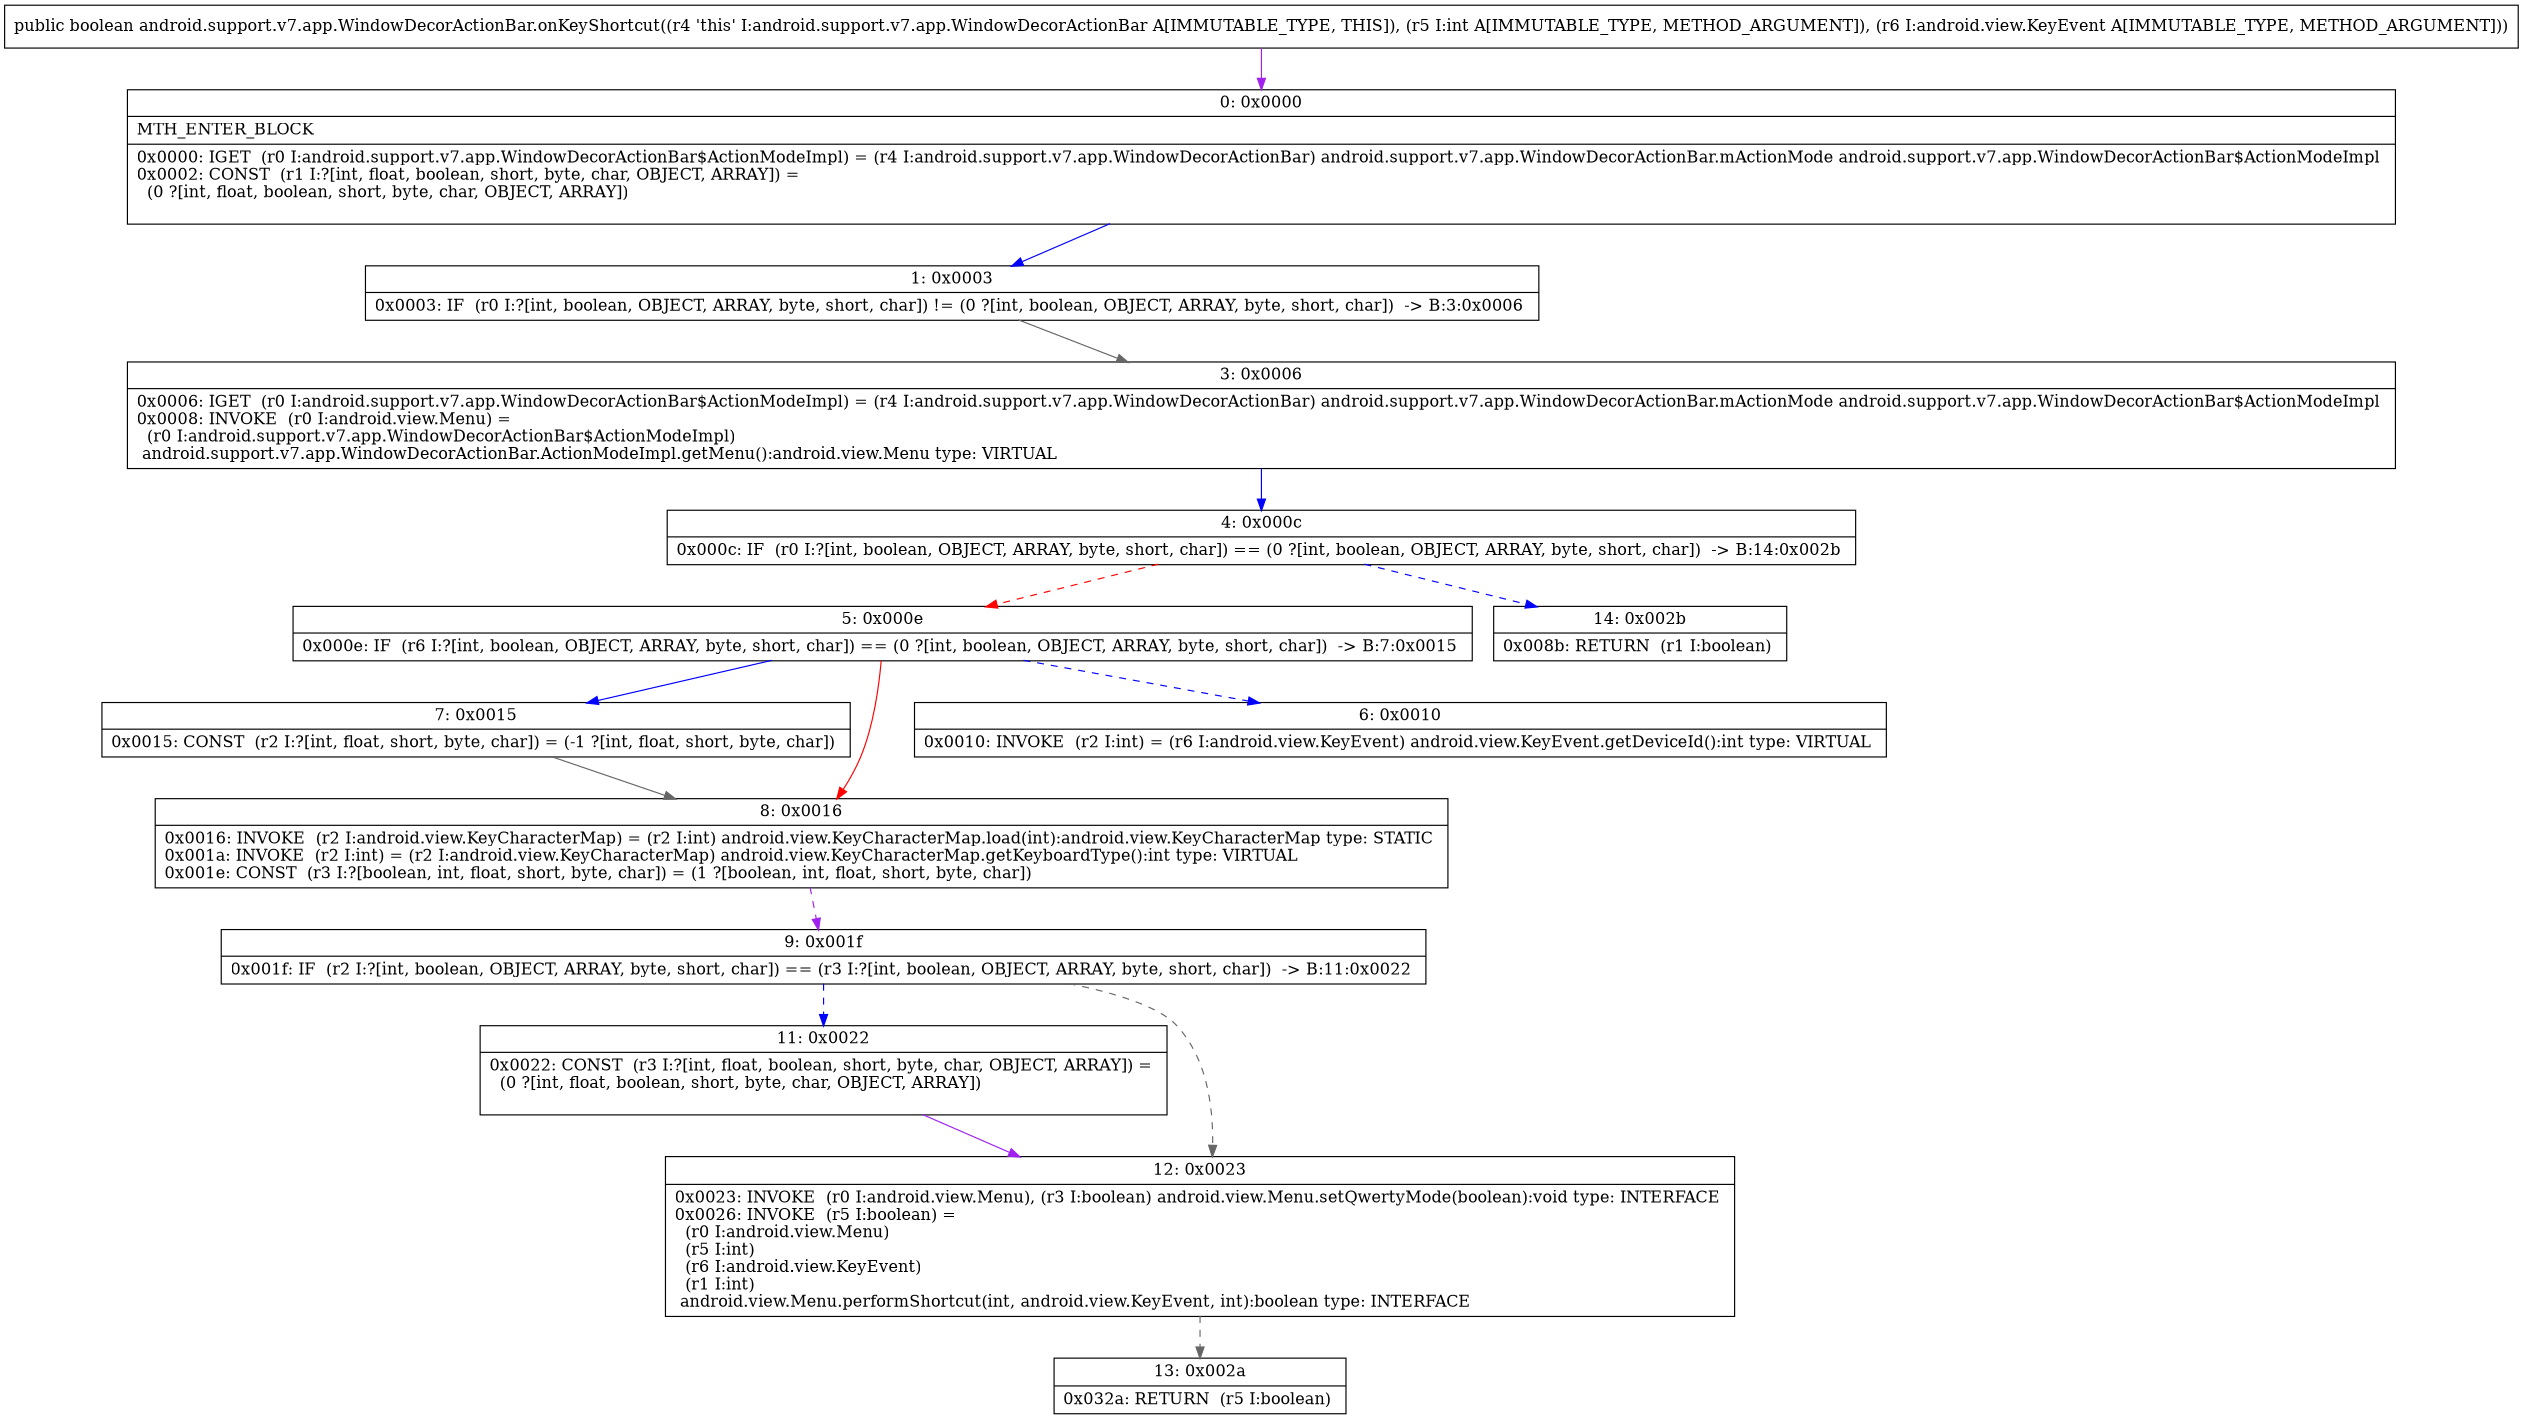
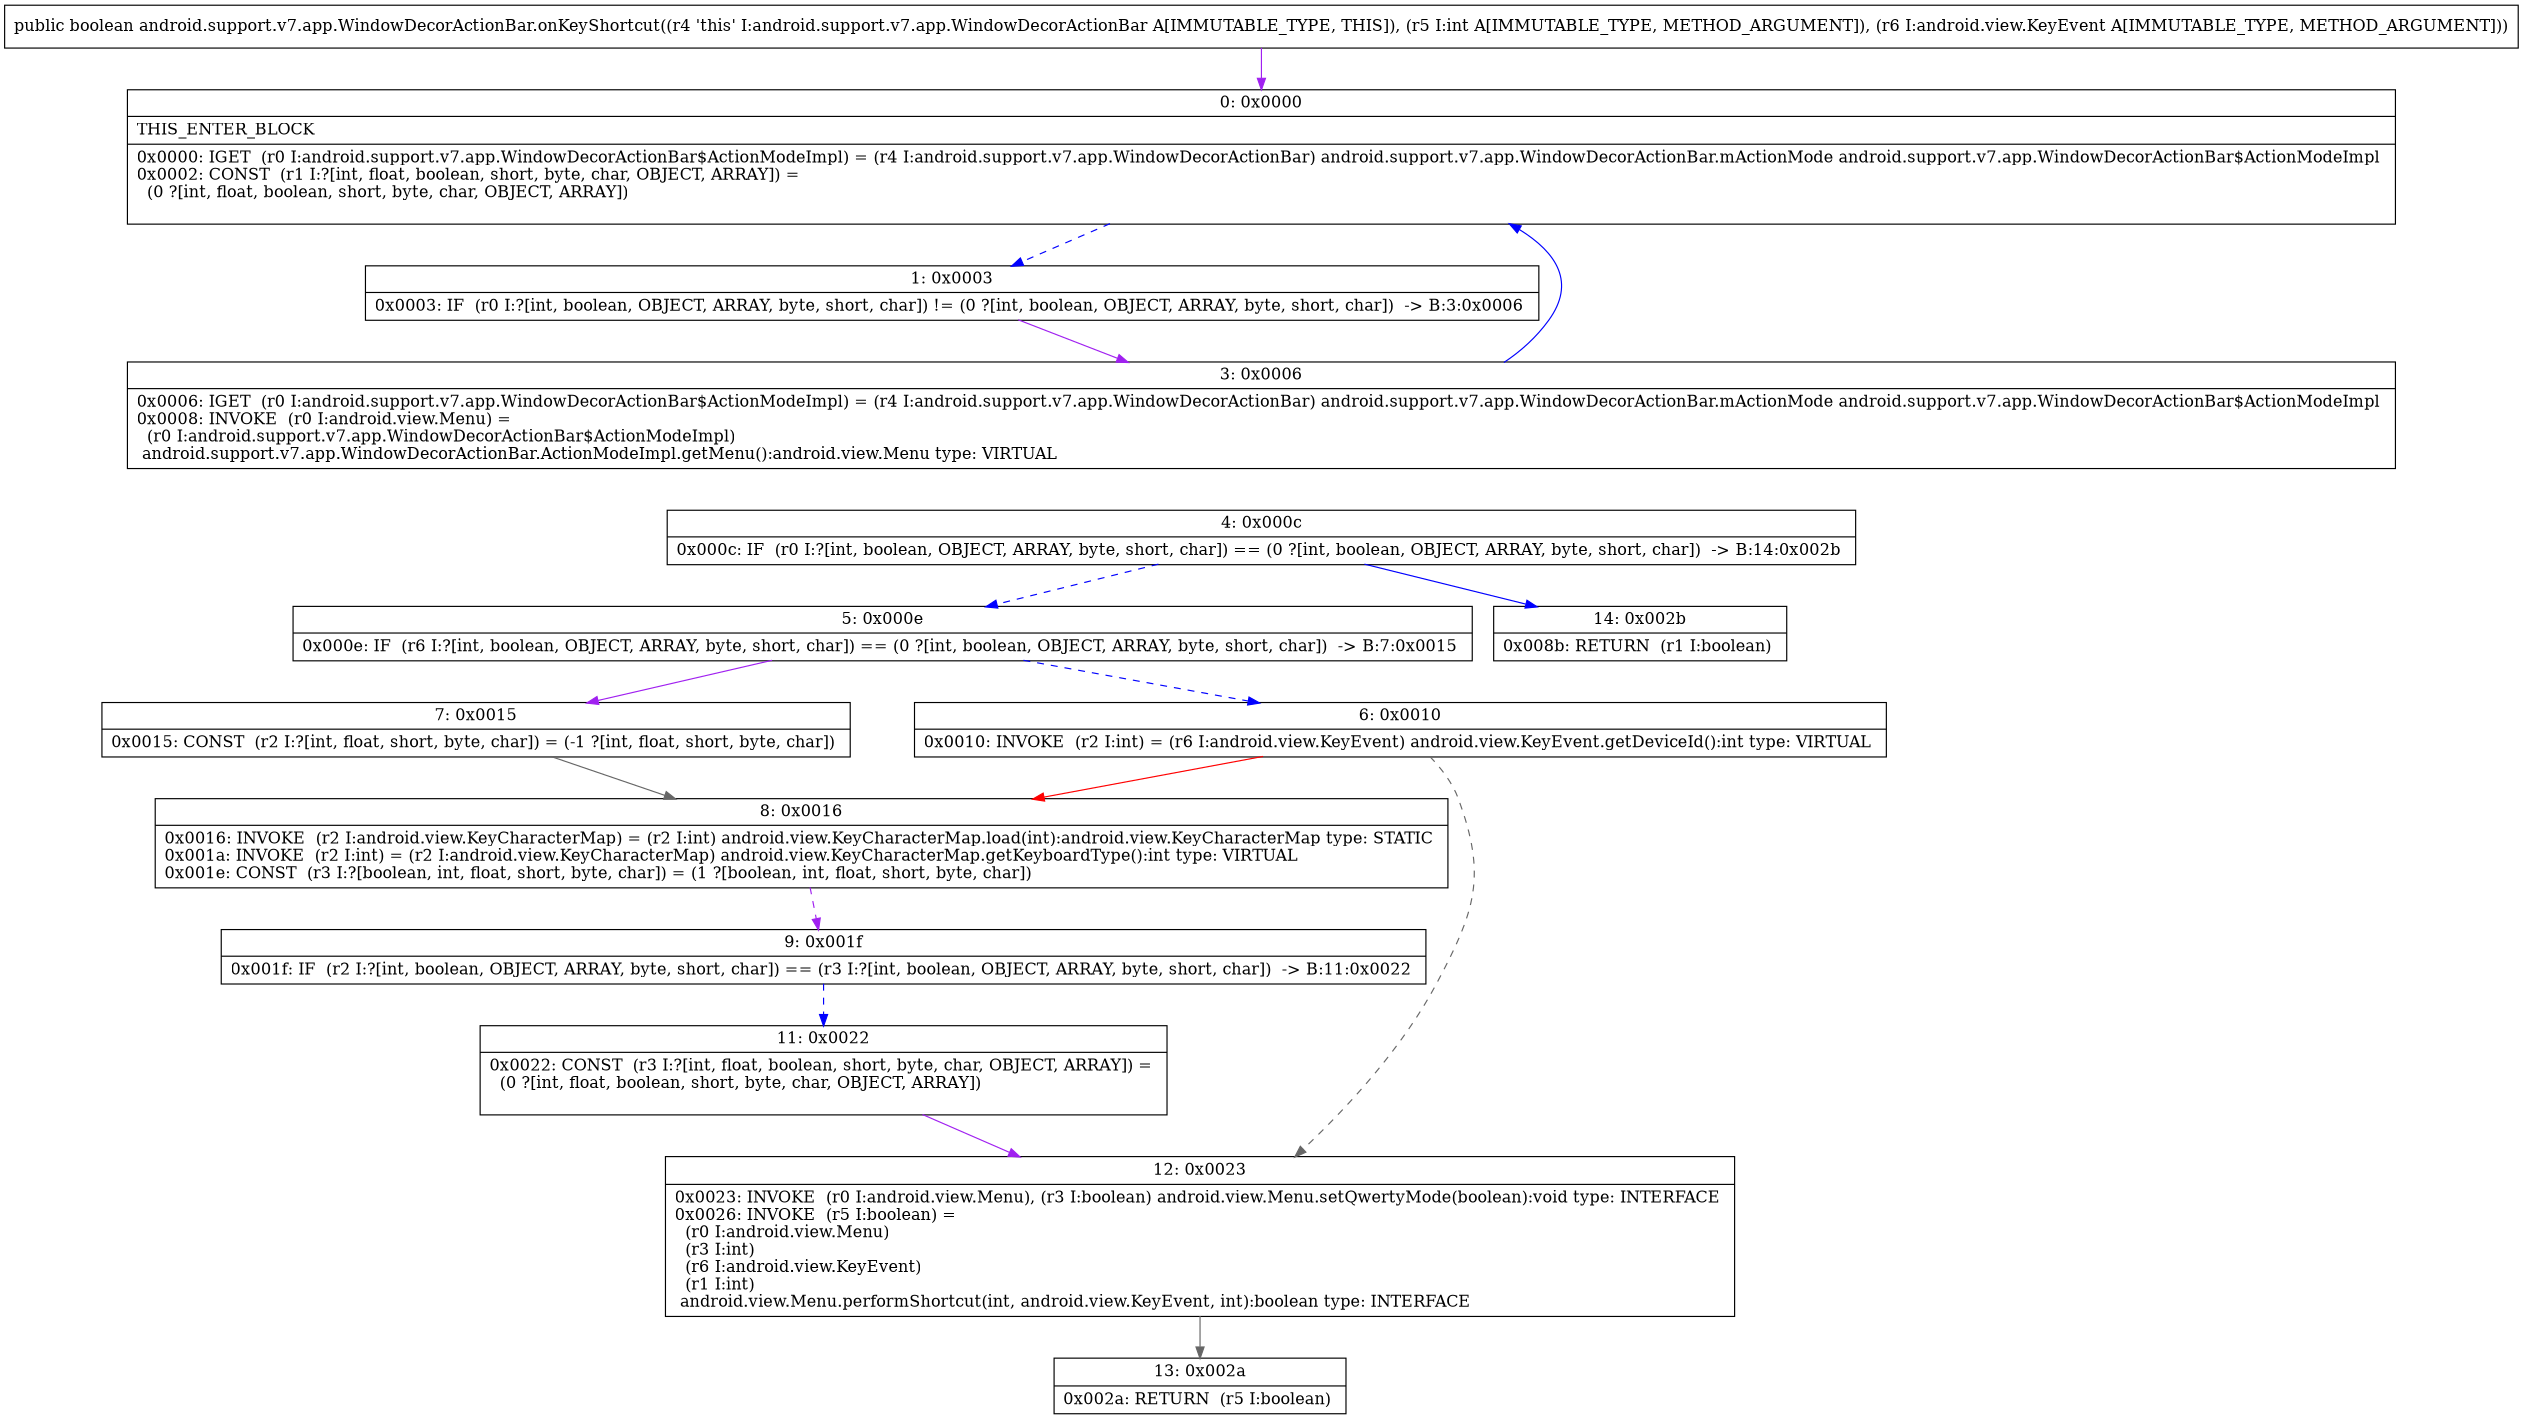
(226, 130) -> (226, 130)
(1066, 243) -> (1066, 243)
(1068, 339) -> (1068, 339)
(1261, 484) -> (1559, 298)
(1078, 584) -> (1078, 584)
(1445, 584) -> (1445, 584)
(685, 680) -> (685, 680)
(870, 727) -> (1154, 777)
(1180, 1030) -> (1444, 969)
(715, 1250) -> (715, 1250)
(1200, 1331) -> (1200, 1331)
(1200, 1399) -> (1200, 1399)
